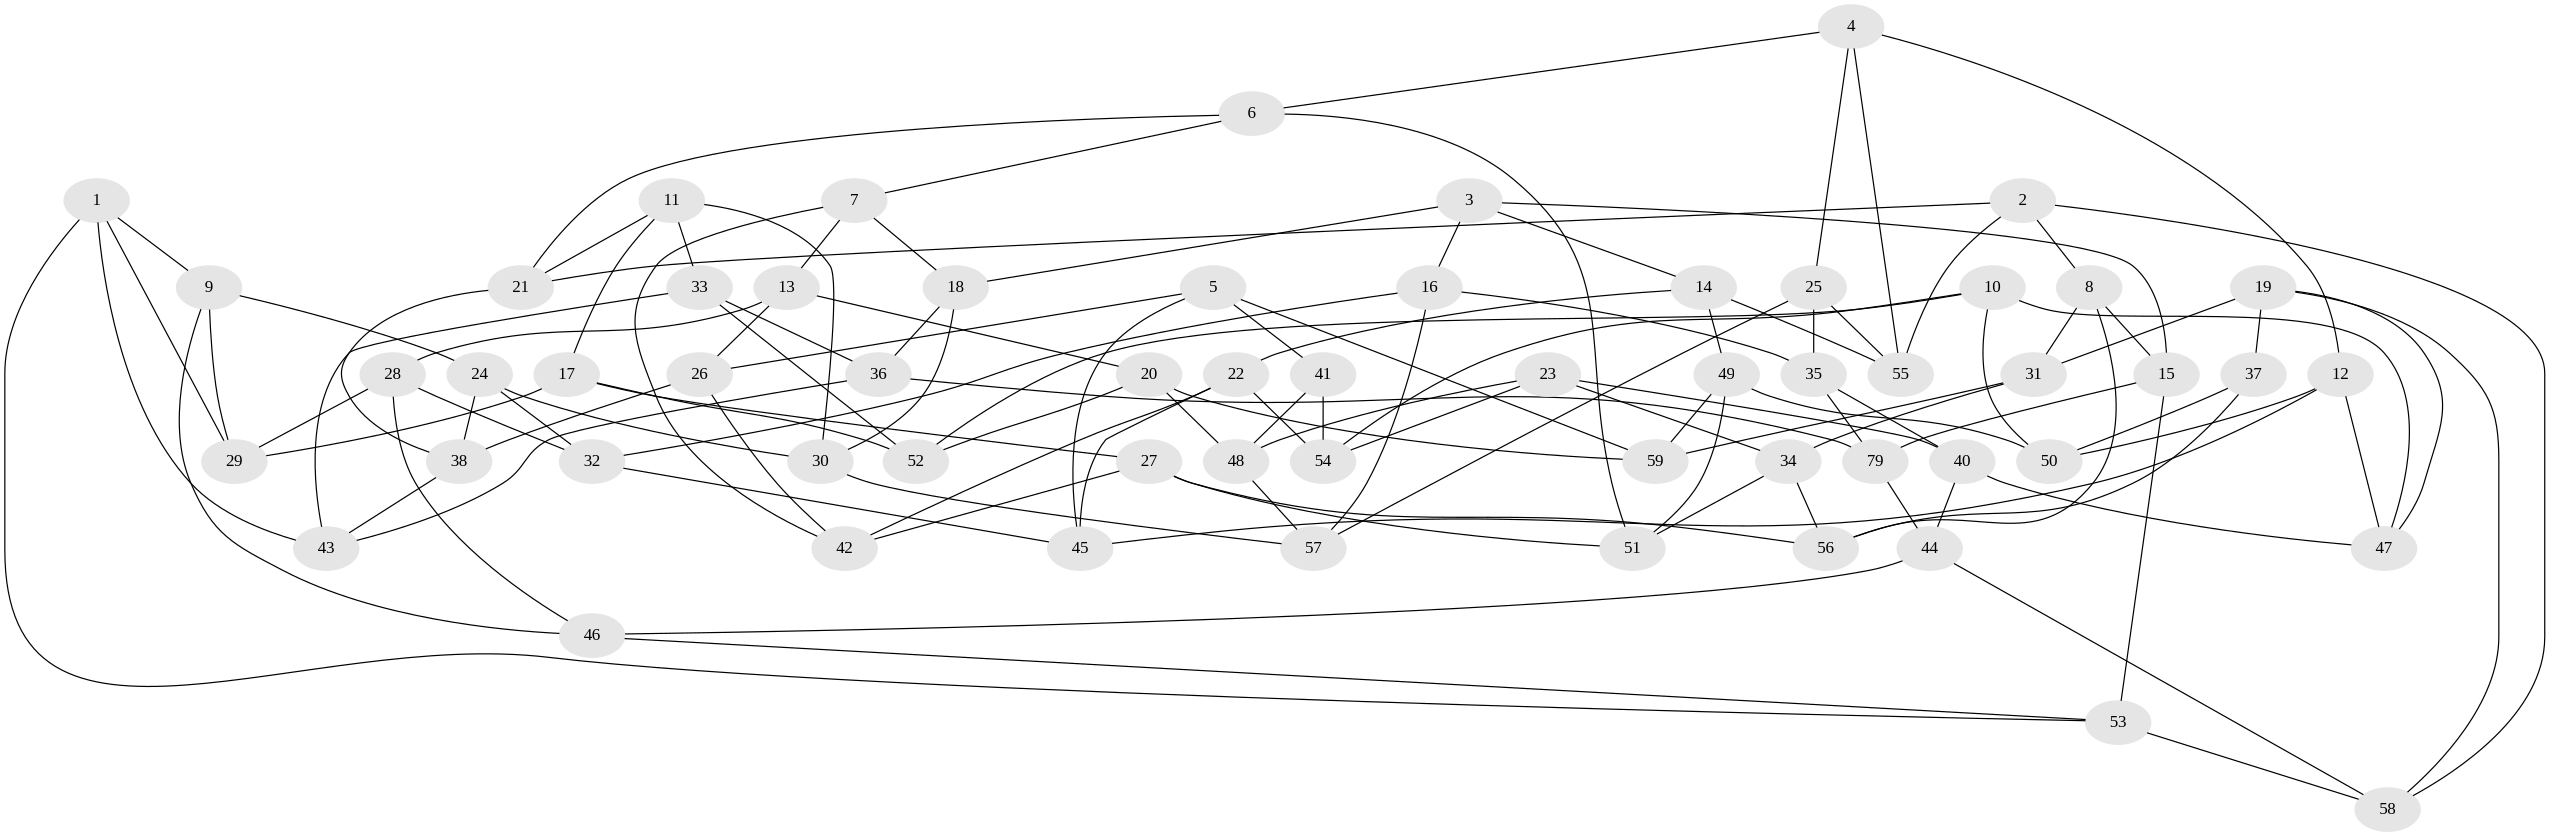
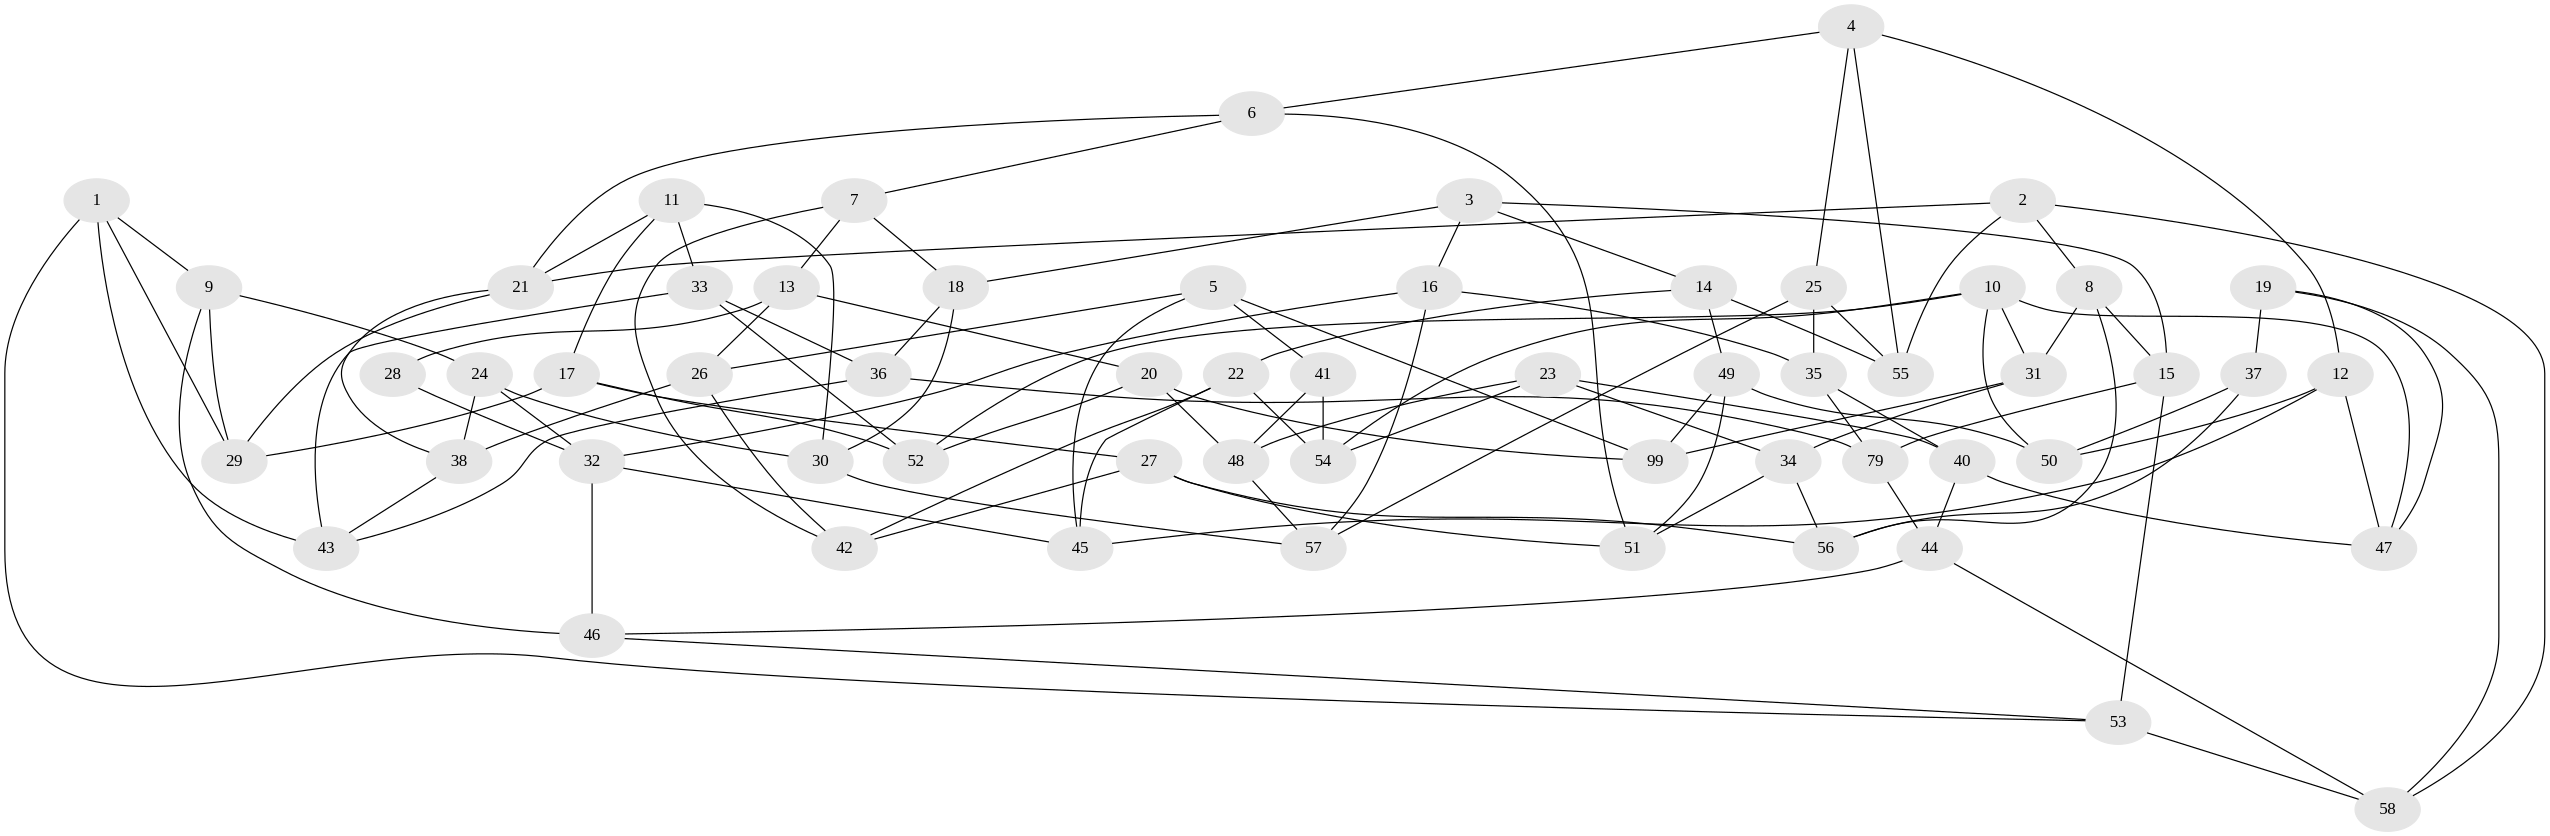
(2148, 331) -> (2013, 331)
(311, 420) -> (340, 350)
(1655, 462) -> (1655, 462)
(451, 530) -> (592, 549)
